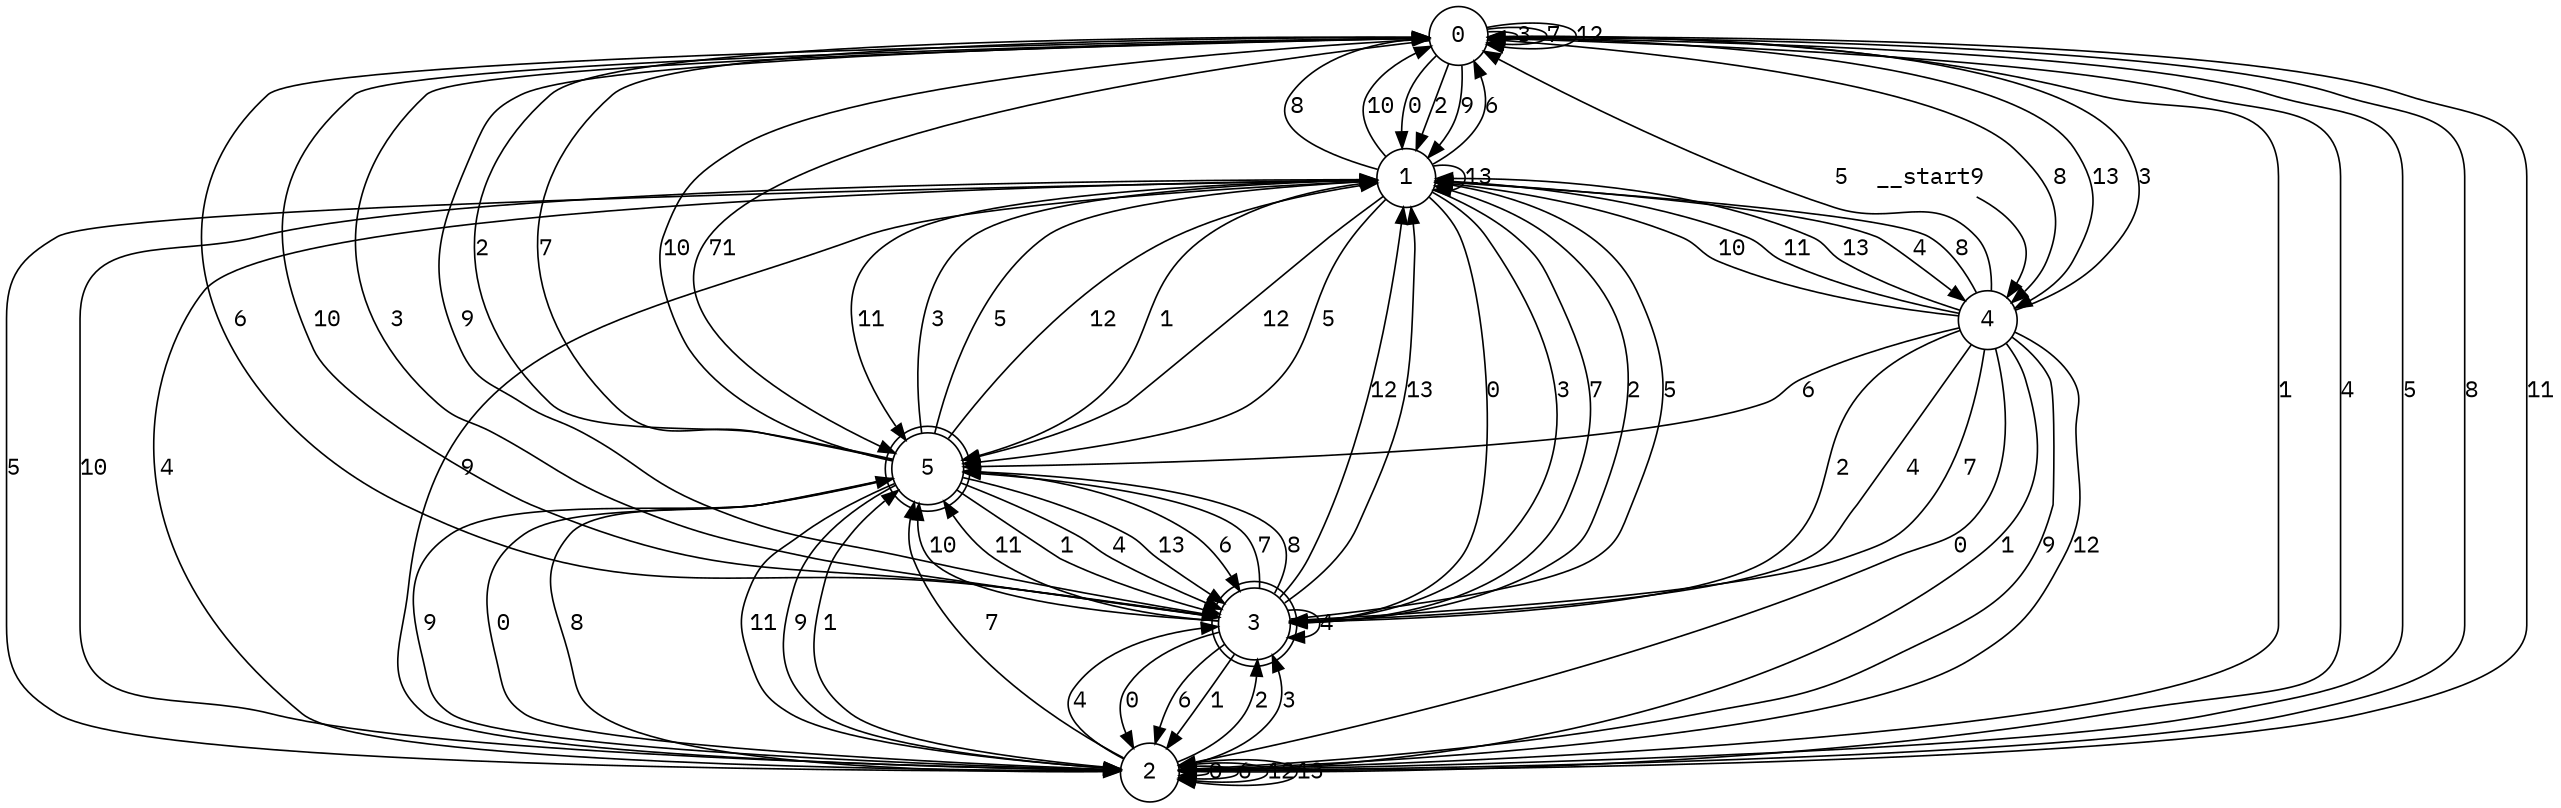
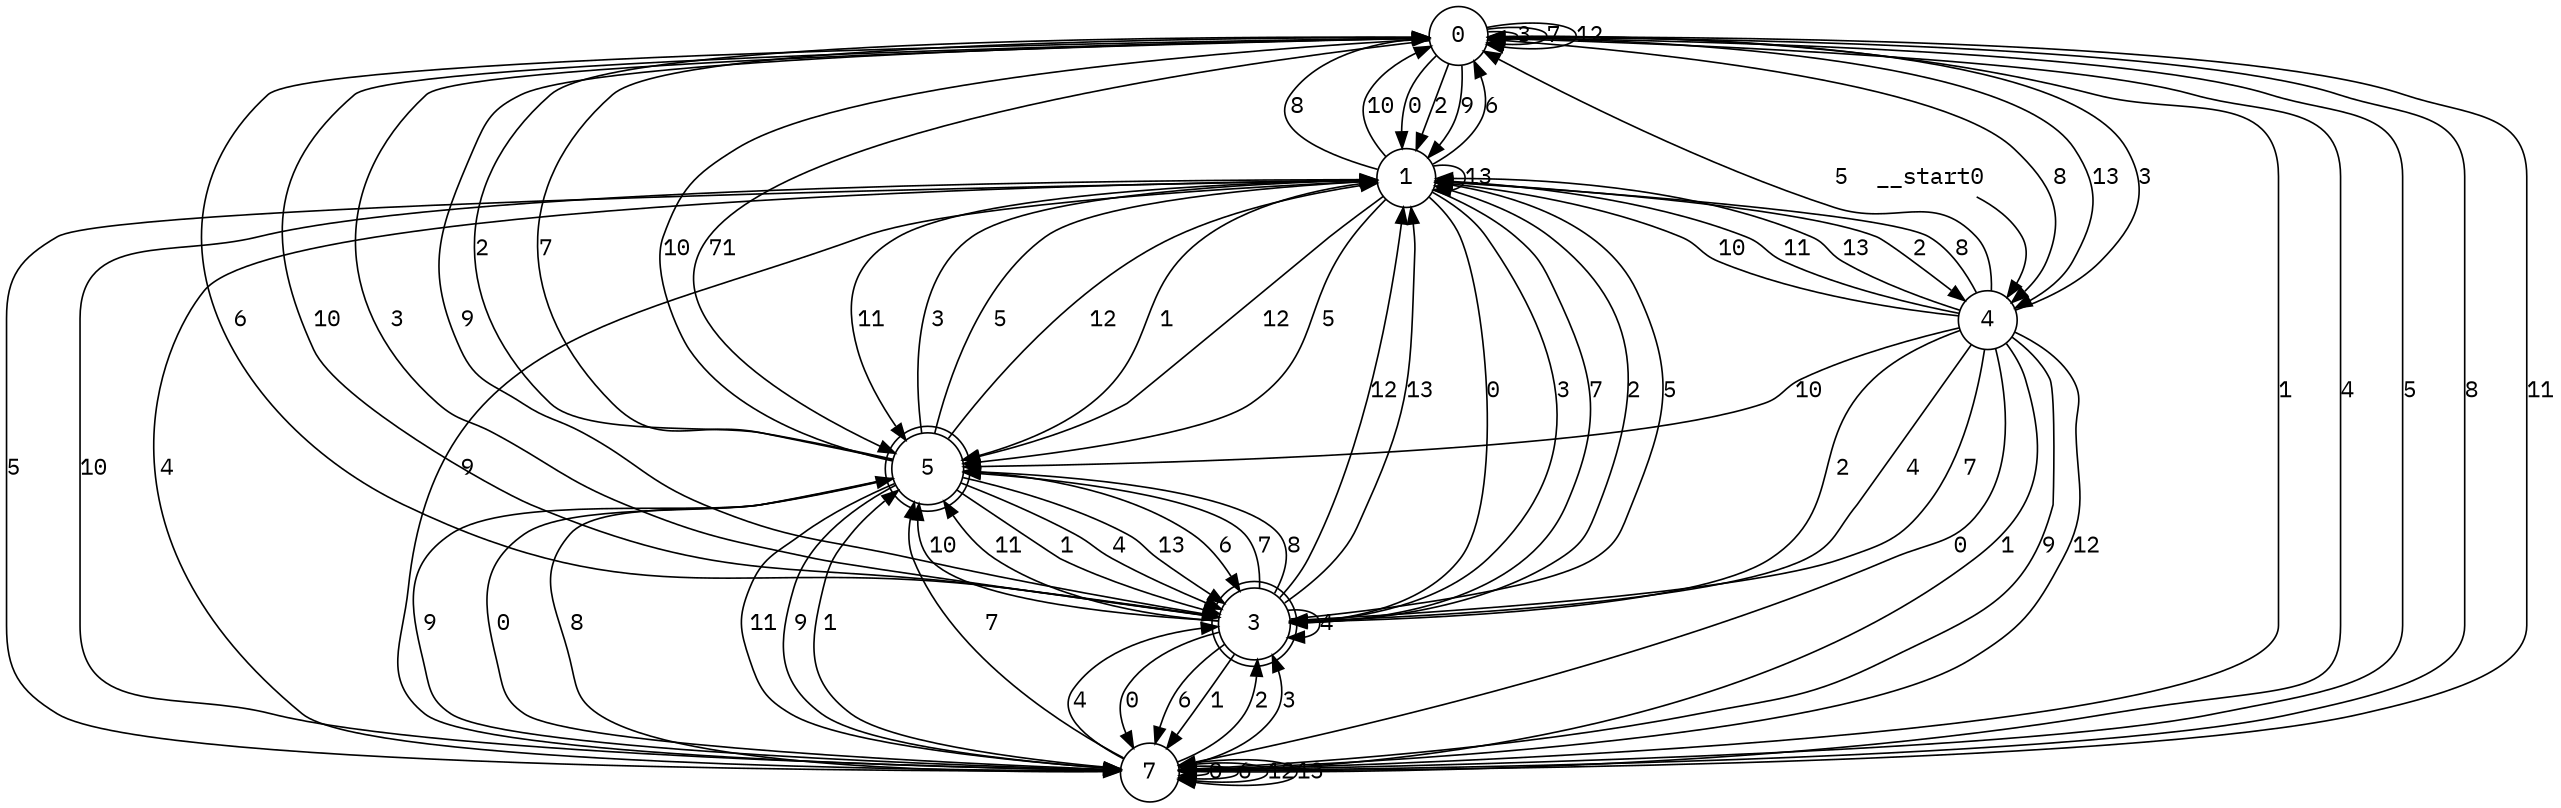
(1931, 178) -> (1931, 178)
(1920, 249) -> (1920, 249)
(1809, 391) -> (1809, 391)
(1150, 773) -> (1150, 773)
